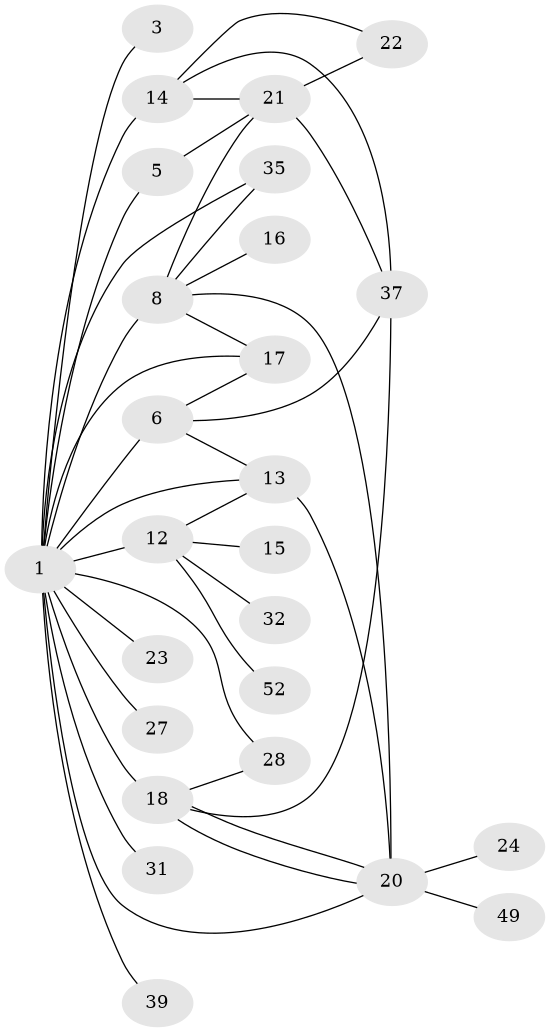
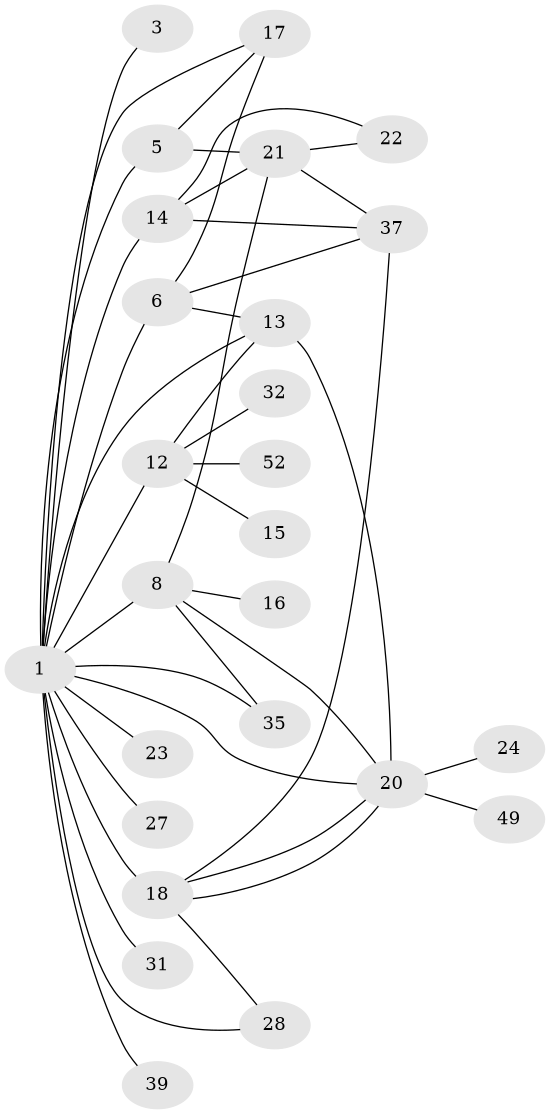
(216, 330) -> (216, 91)
